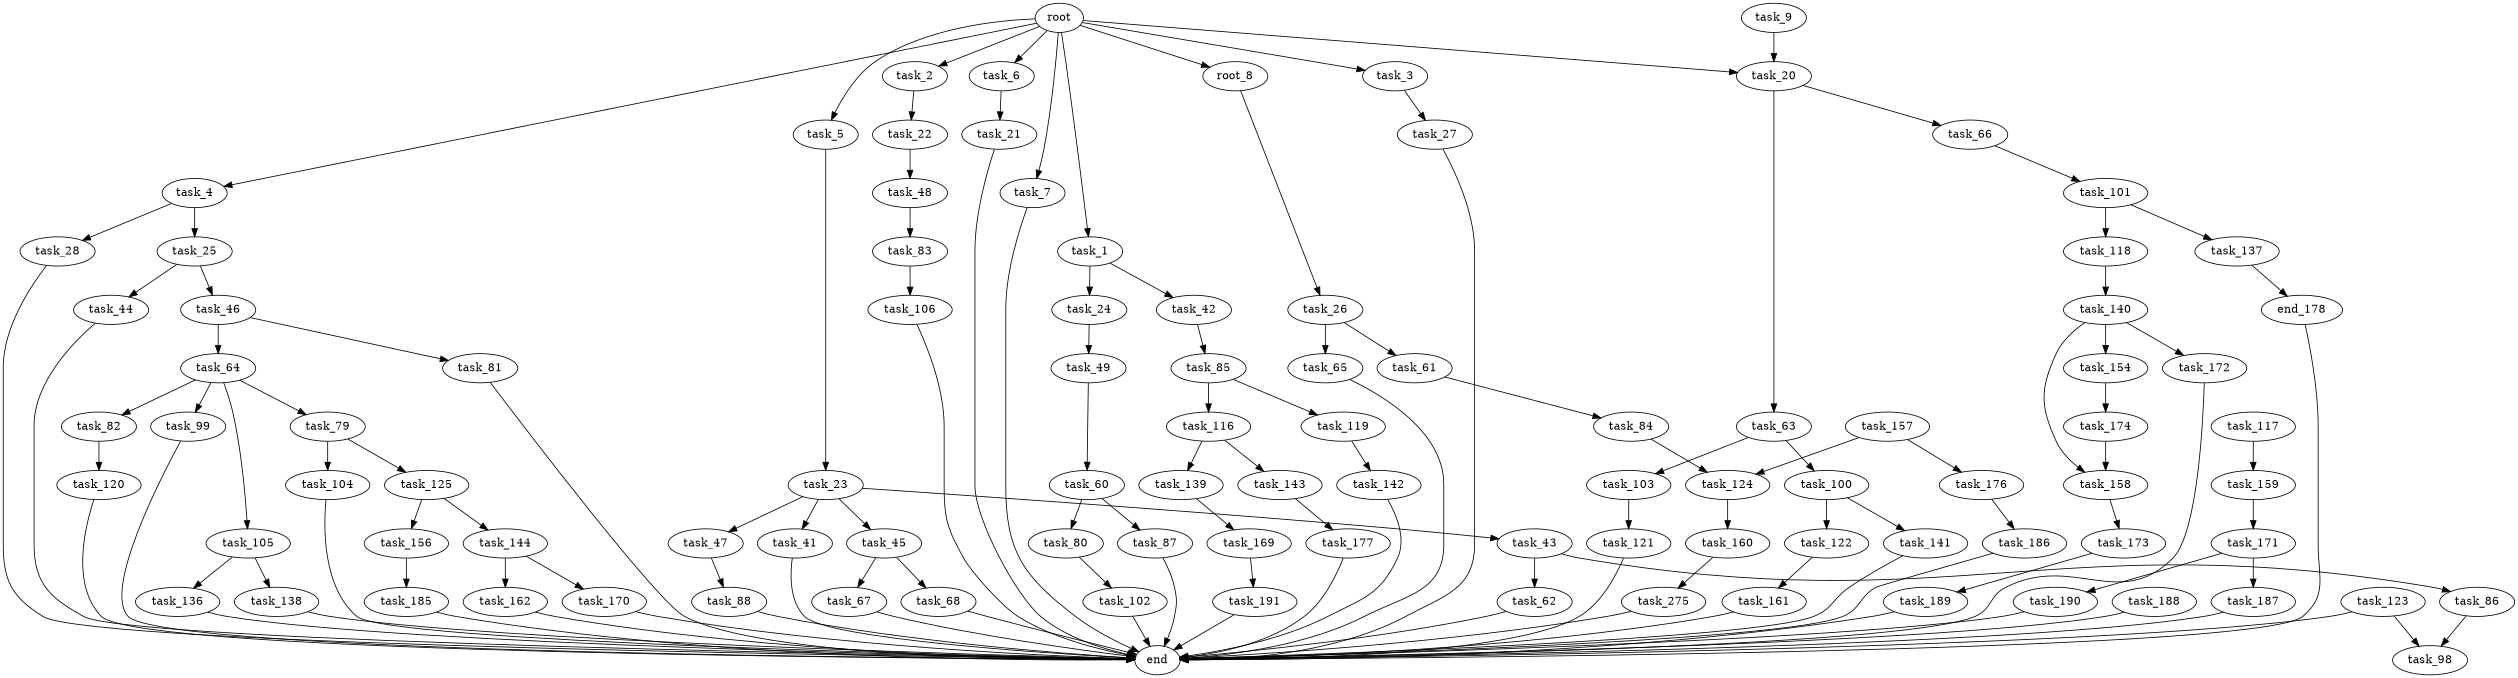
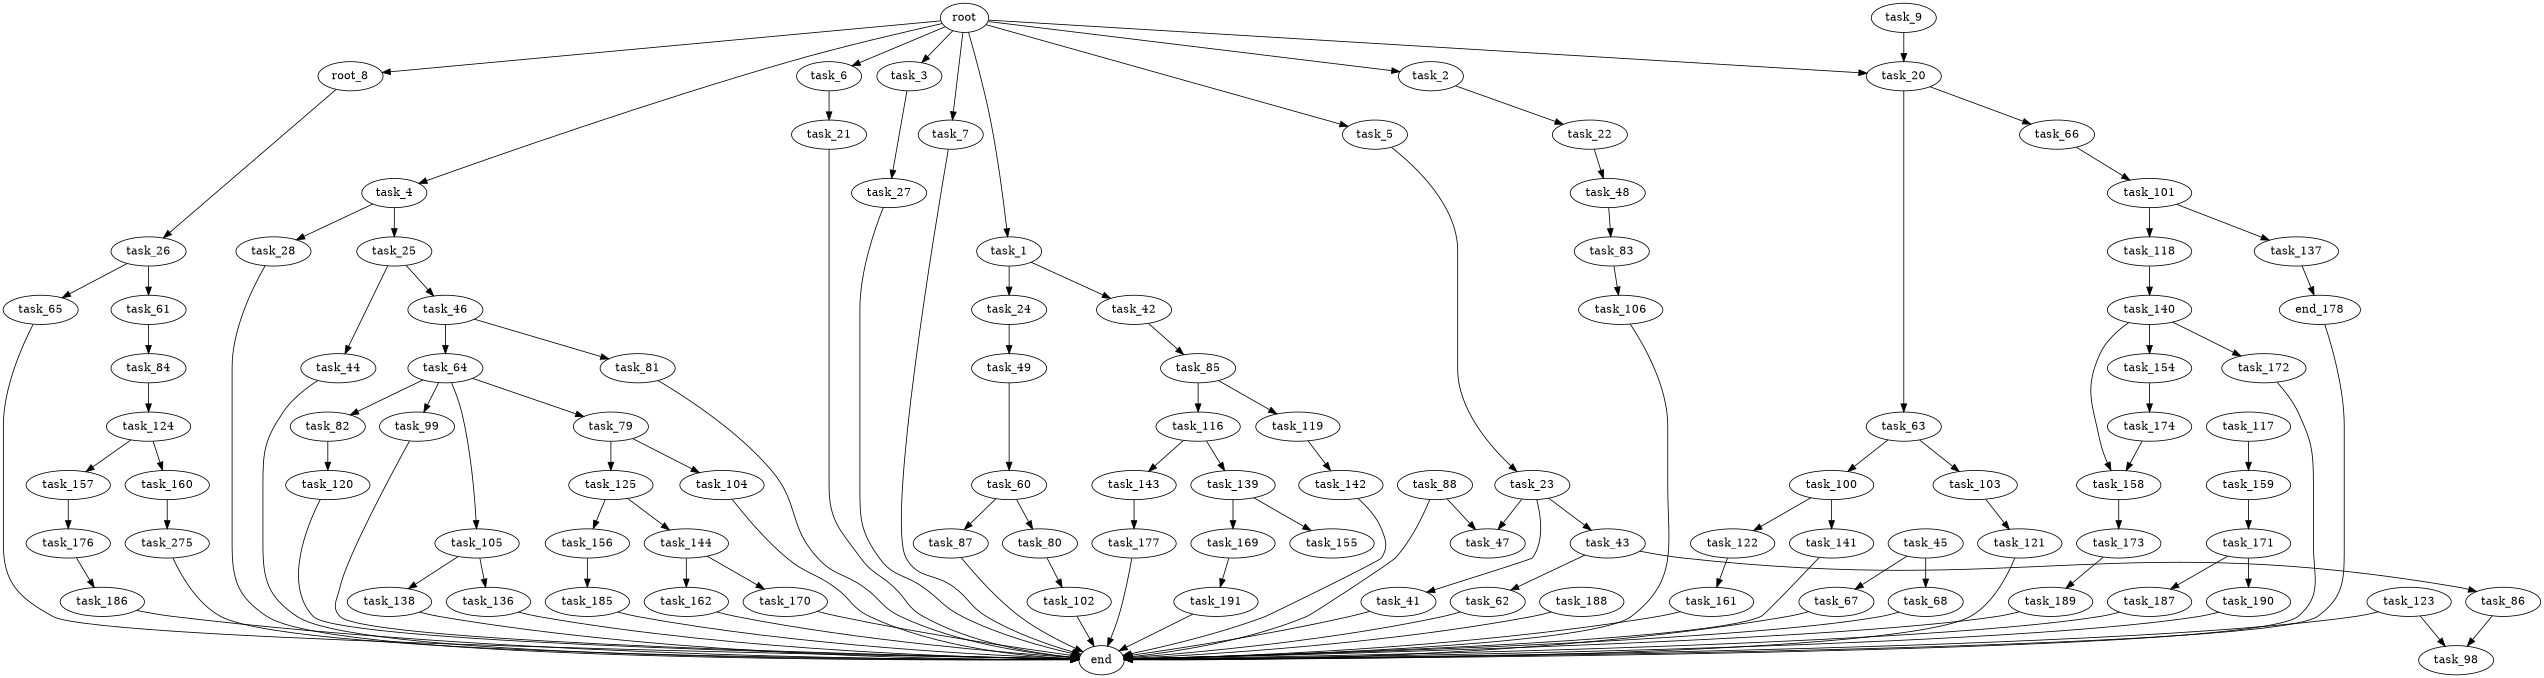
(1811, 455) -> (112, 453)
(852, 511) -> none
none -> (1332, 543)
(716, 569) -> (1458, 511)
